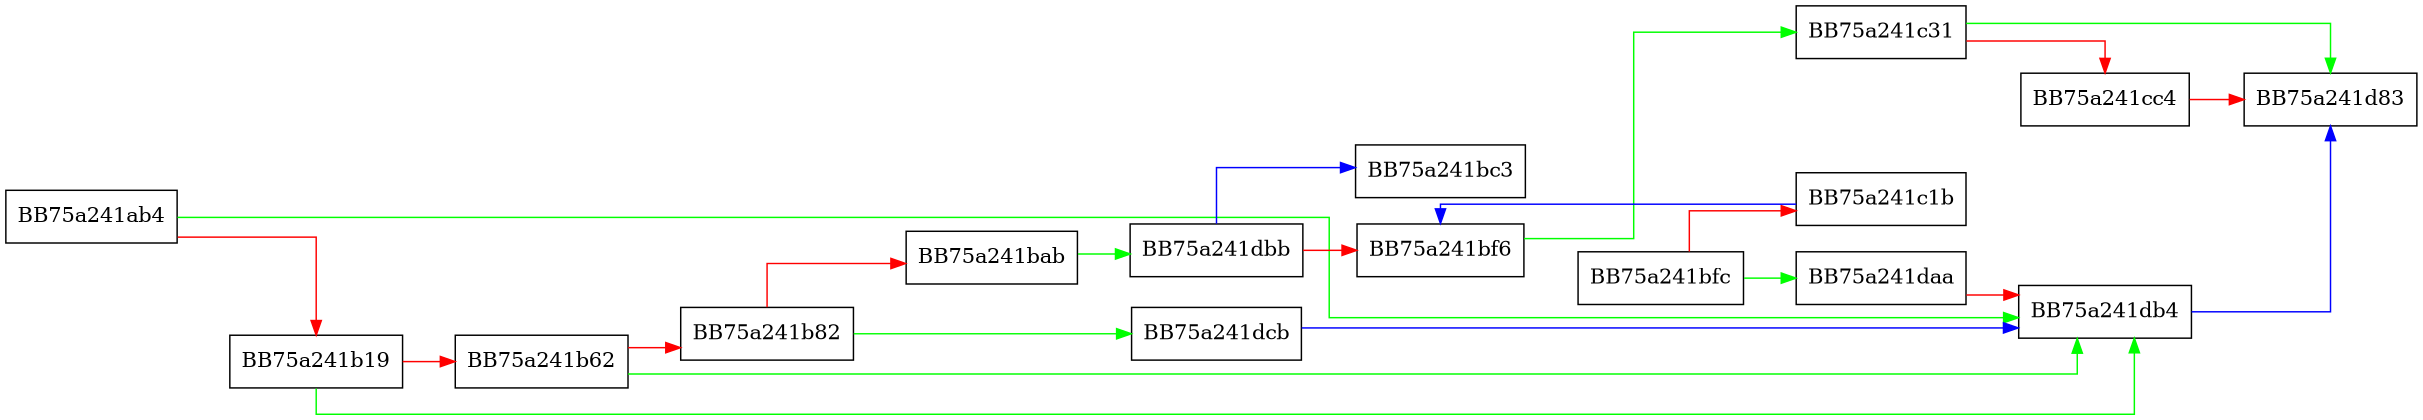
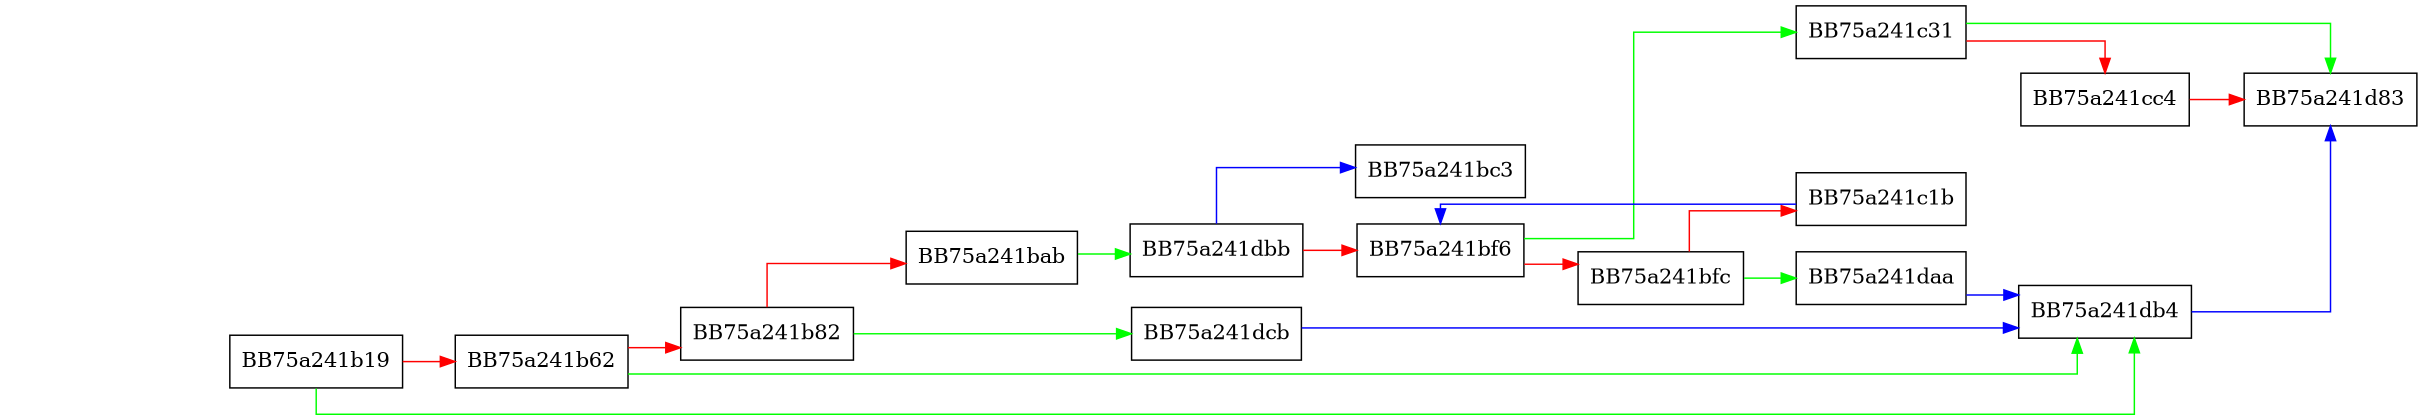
(91, 217) -> none
none -> (1544, 264)
(1985, 295) -> (1985, 295)
